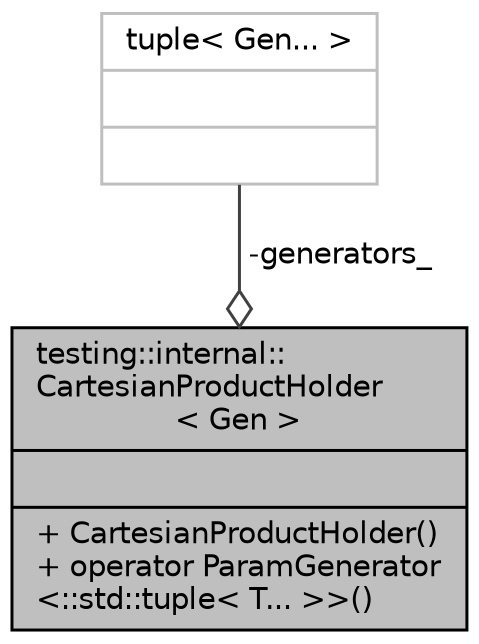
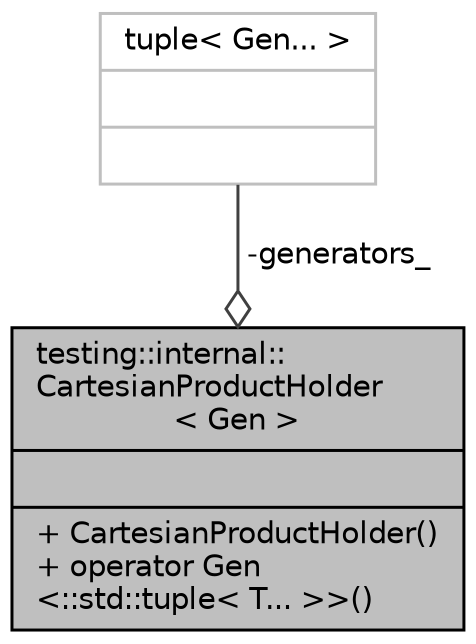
(239, 567) -> (150, 567)
